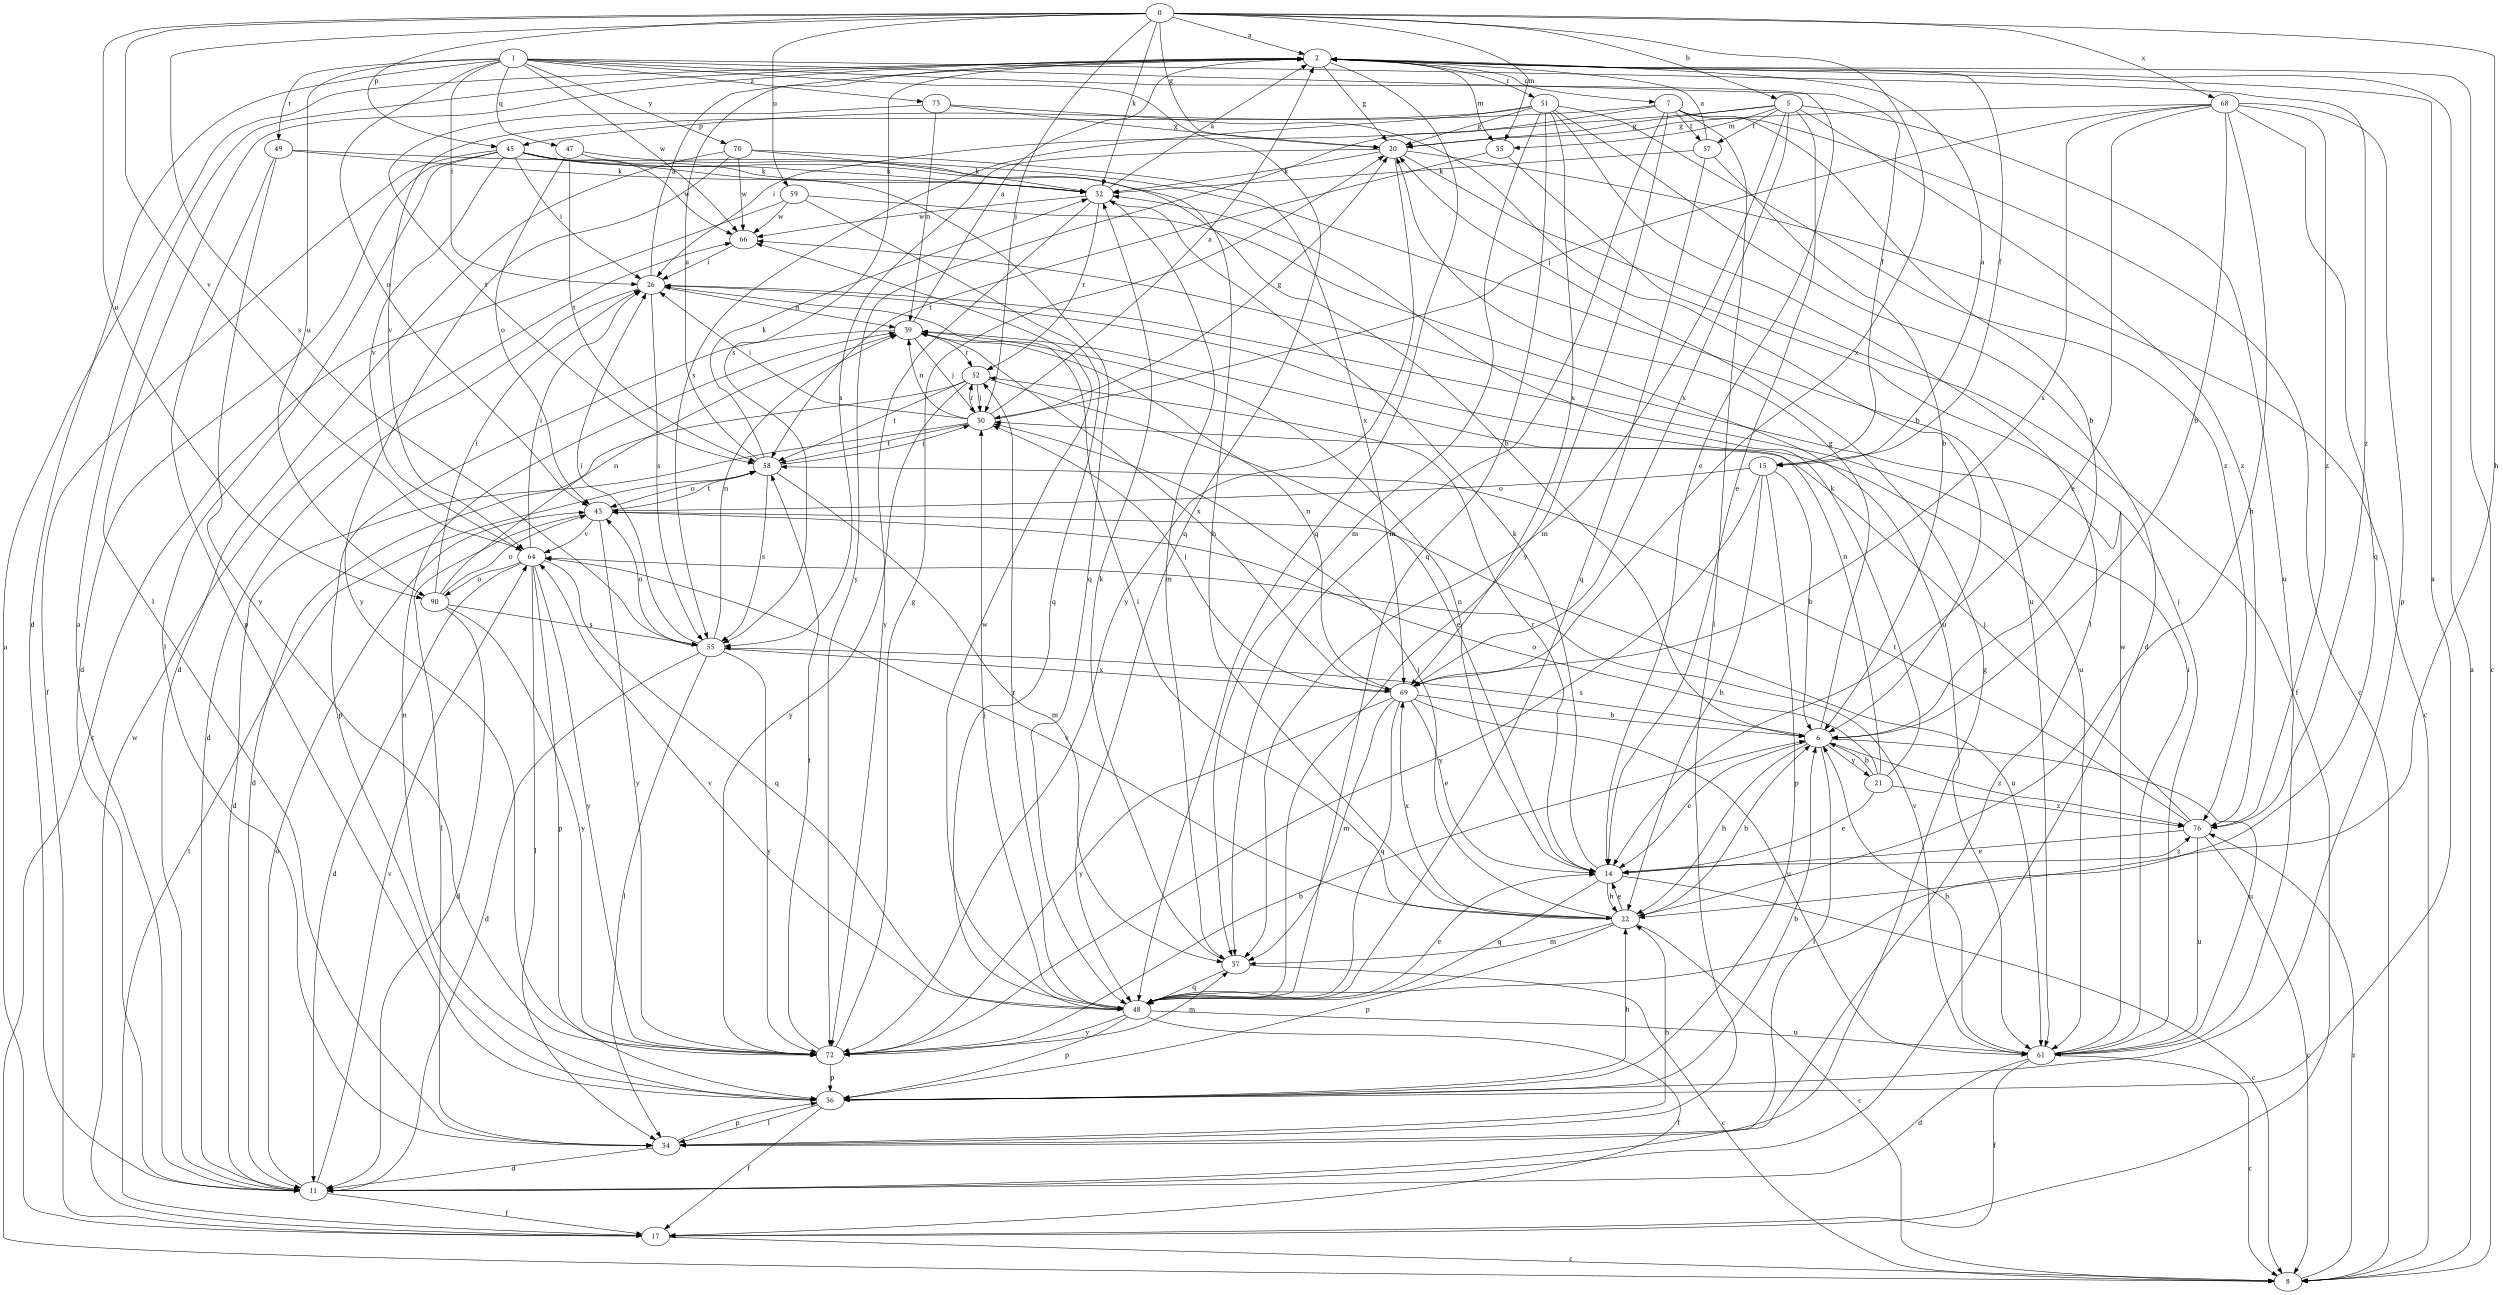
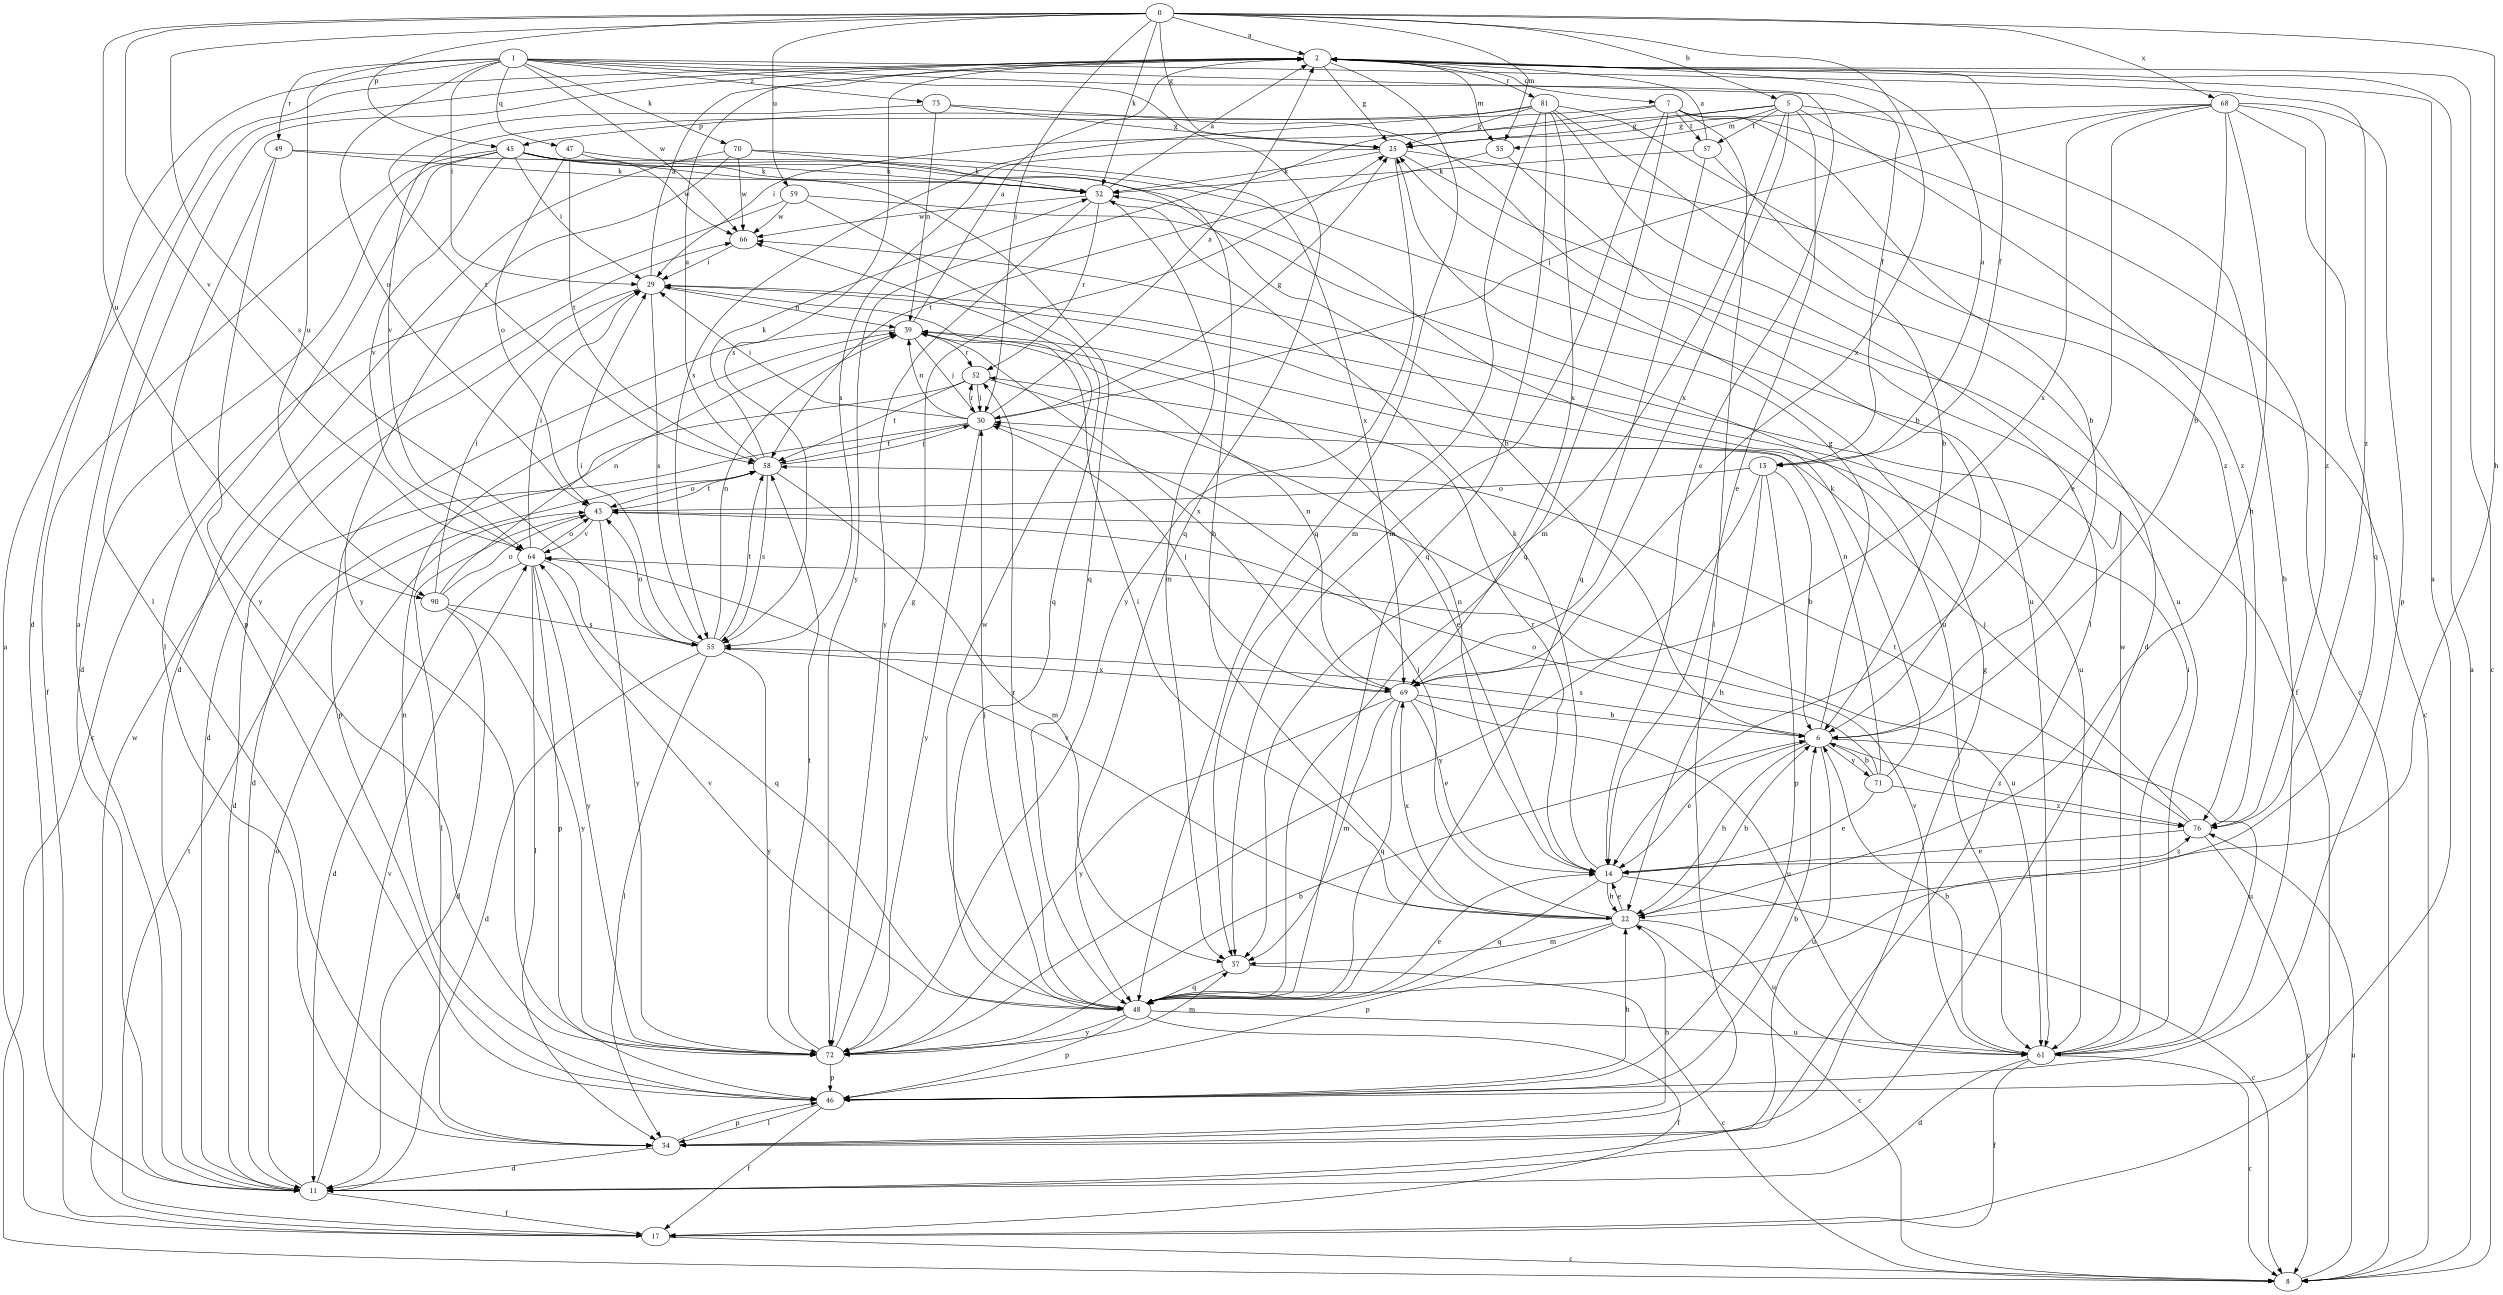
(650, 104) -> (650, 104)
(1545, 104) -> (1545, 104)
(1393, 149) -> (1393, 149)
(651, 285) -> (651, 285)
(1763, 466) -> (1763, 466)
(1526, 557) -> (1526, 557)
none -> (747, 562)
(483, 573) -> (563, 536)
(2285, 579) -> (2285, 579)
(1096, 596) -> none
(2179, 602) -> (2179, 602)
(772, 725) -> (921, 746)
(1879, 783) -> (1879, 783)
(1814, 942) -> (1814, 942)
(2197, 1001) -> (1812, 1030)
(2354, 1055) -> (2354, 1055)
(830, 1101) -> (830, 1101)
